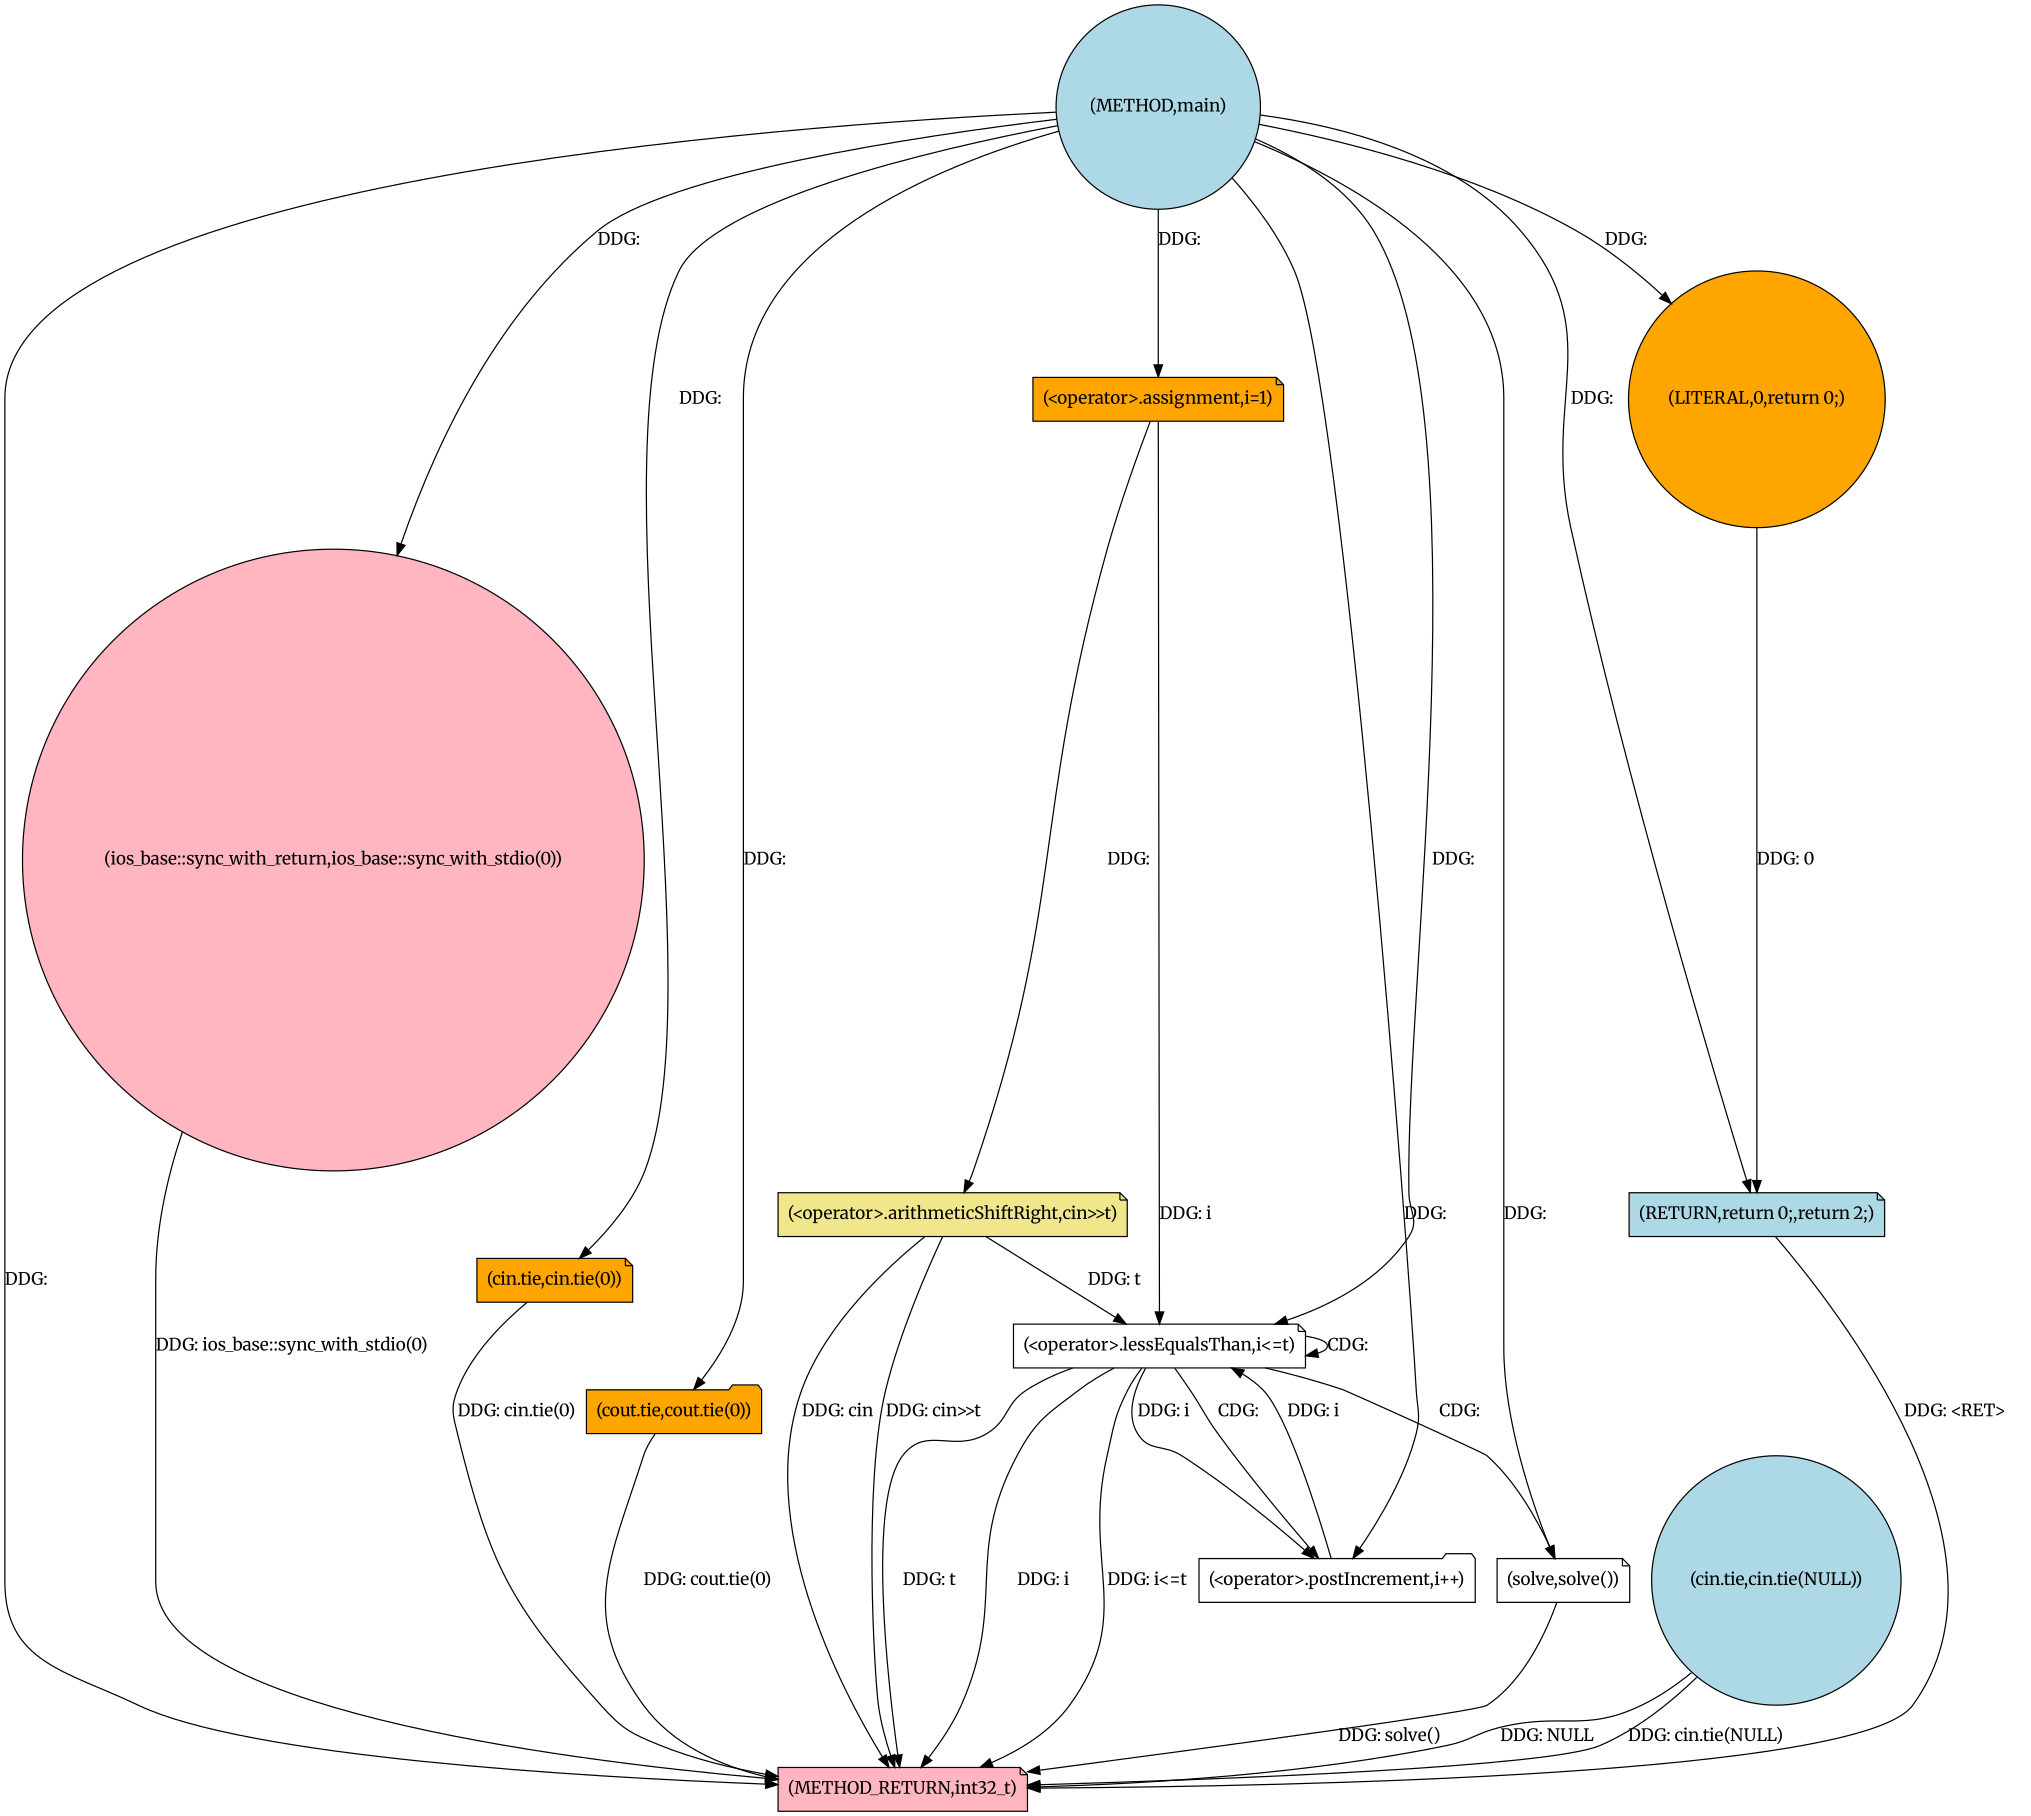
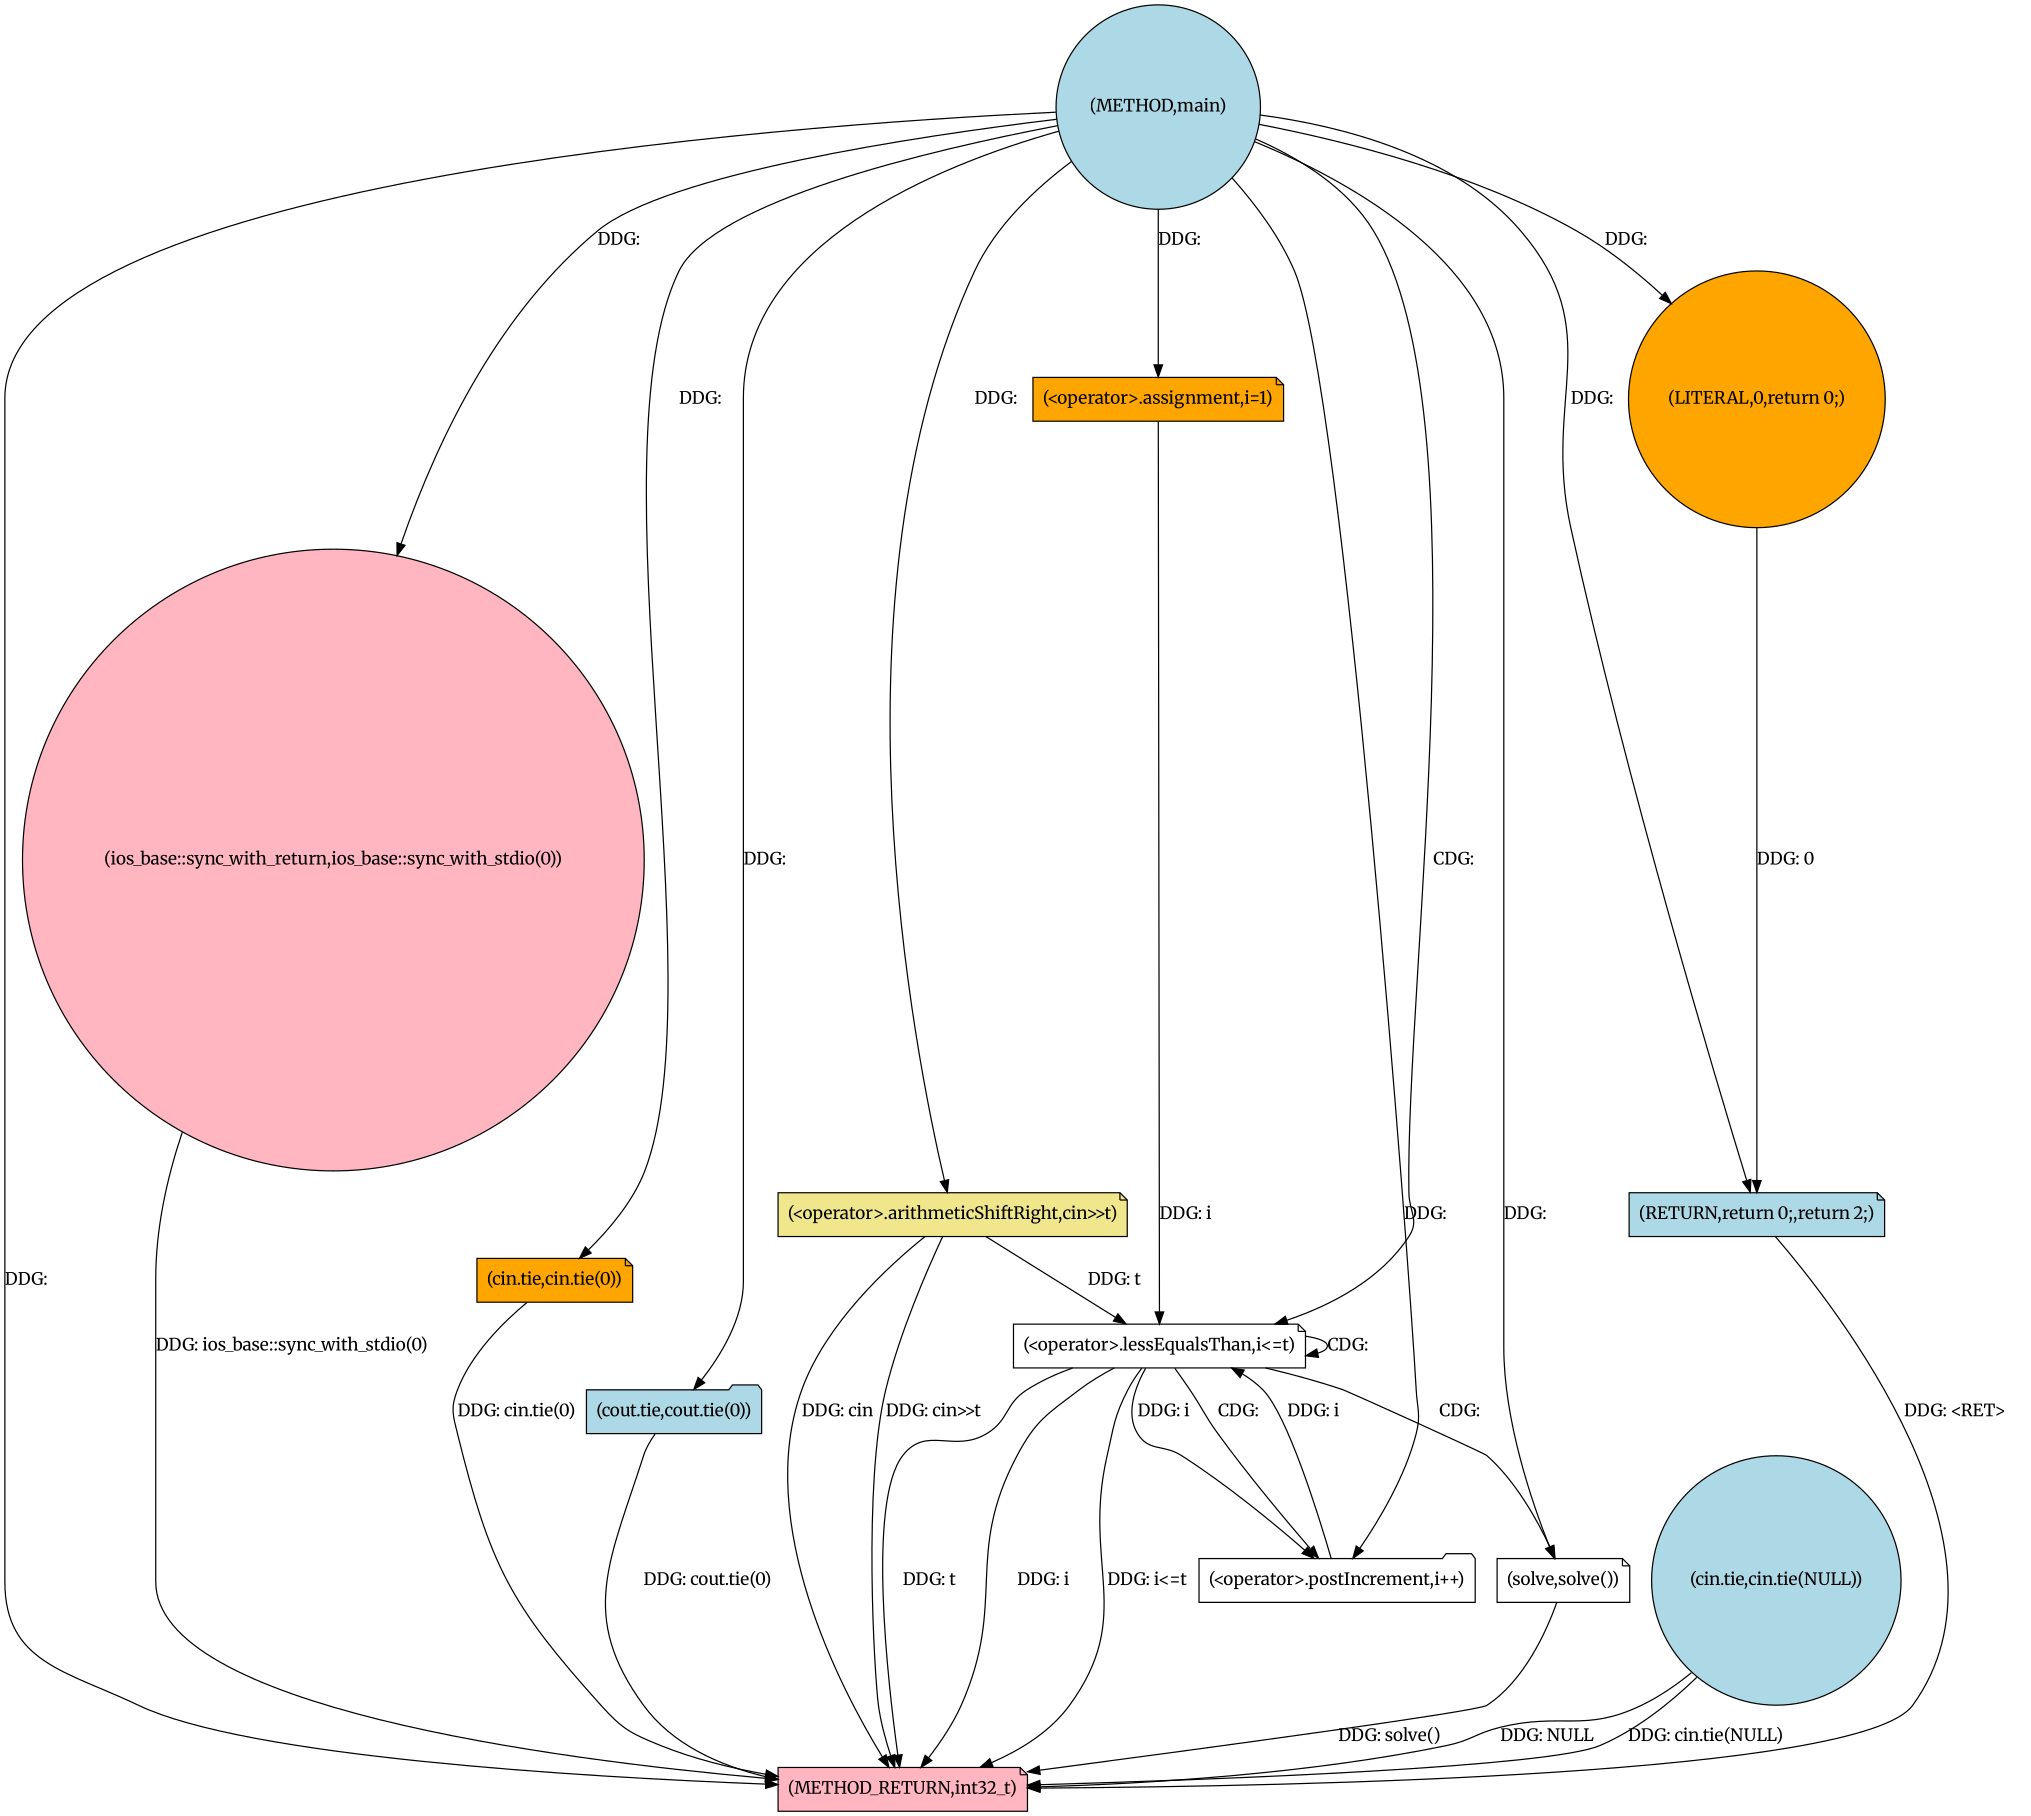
(1055, 800) -> (893, 648)
(1456, 860) -> (1456, 860)
(674, 1412) -> (674, 1412)
